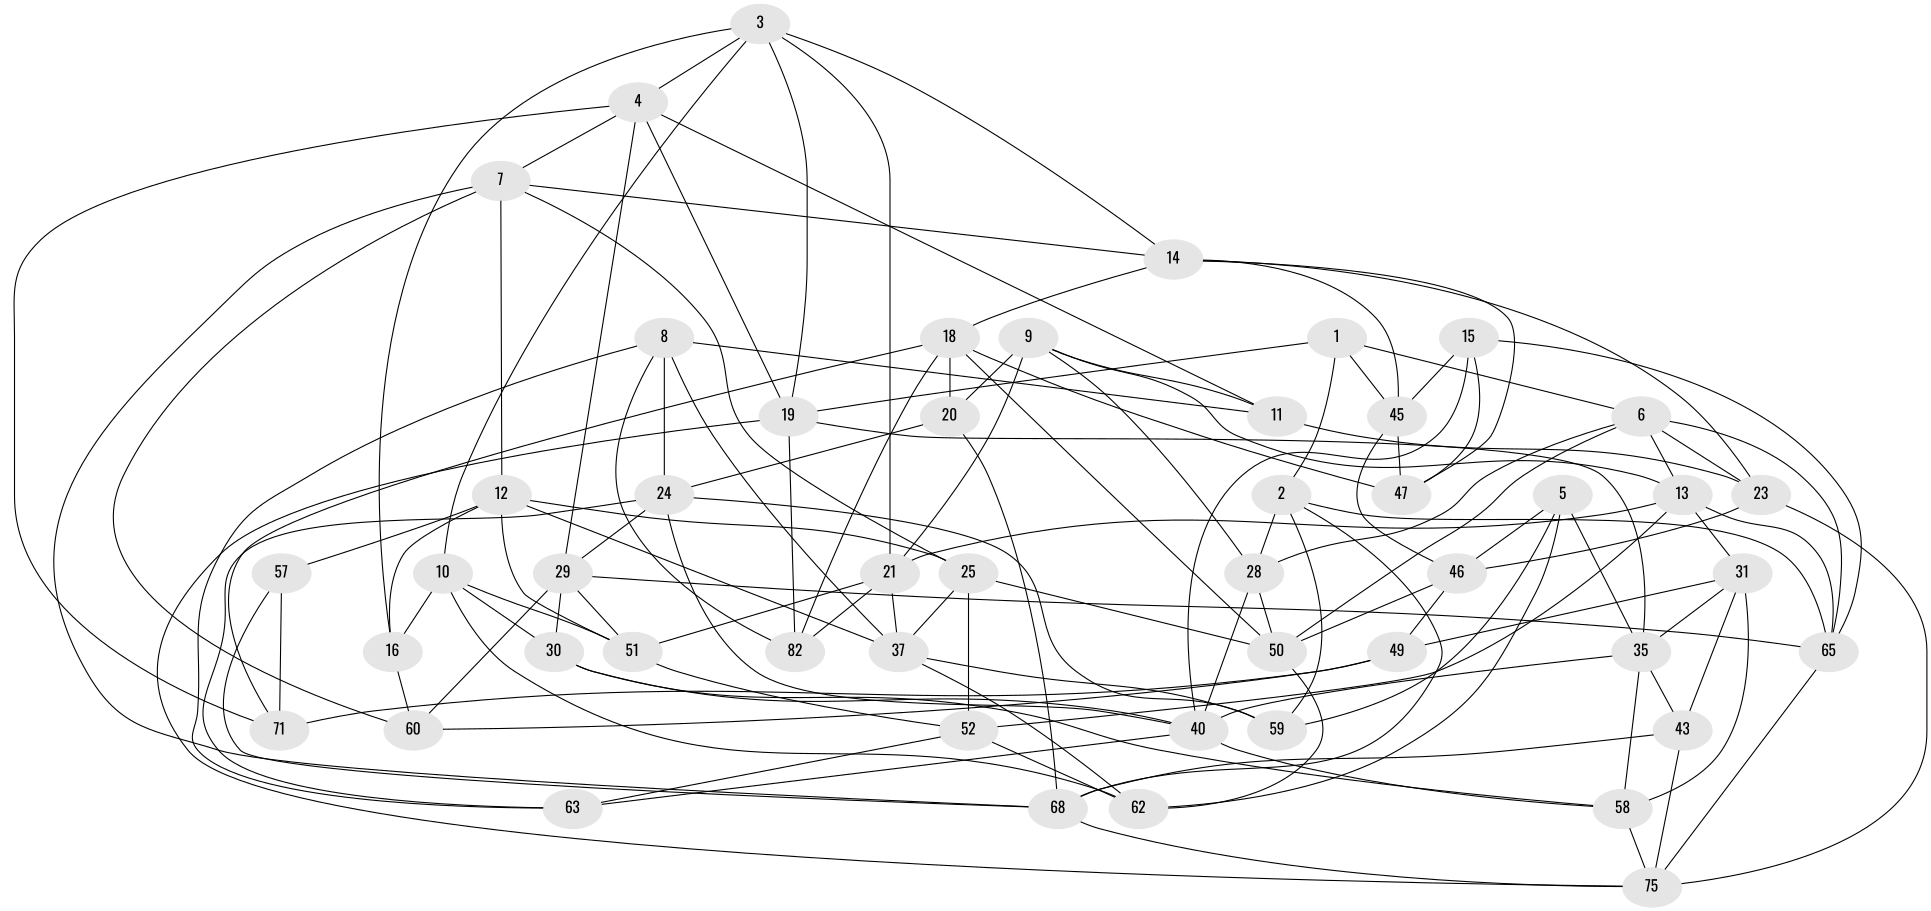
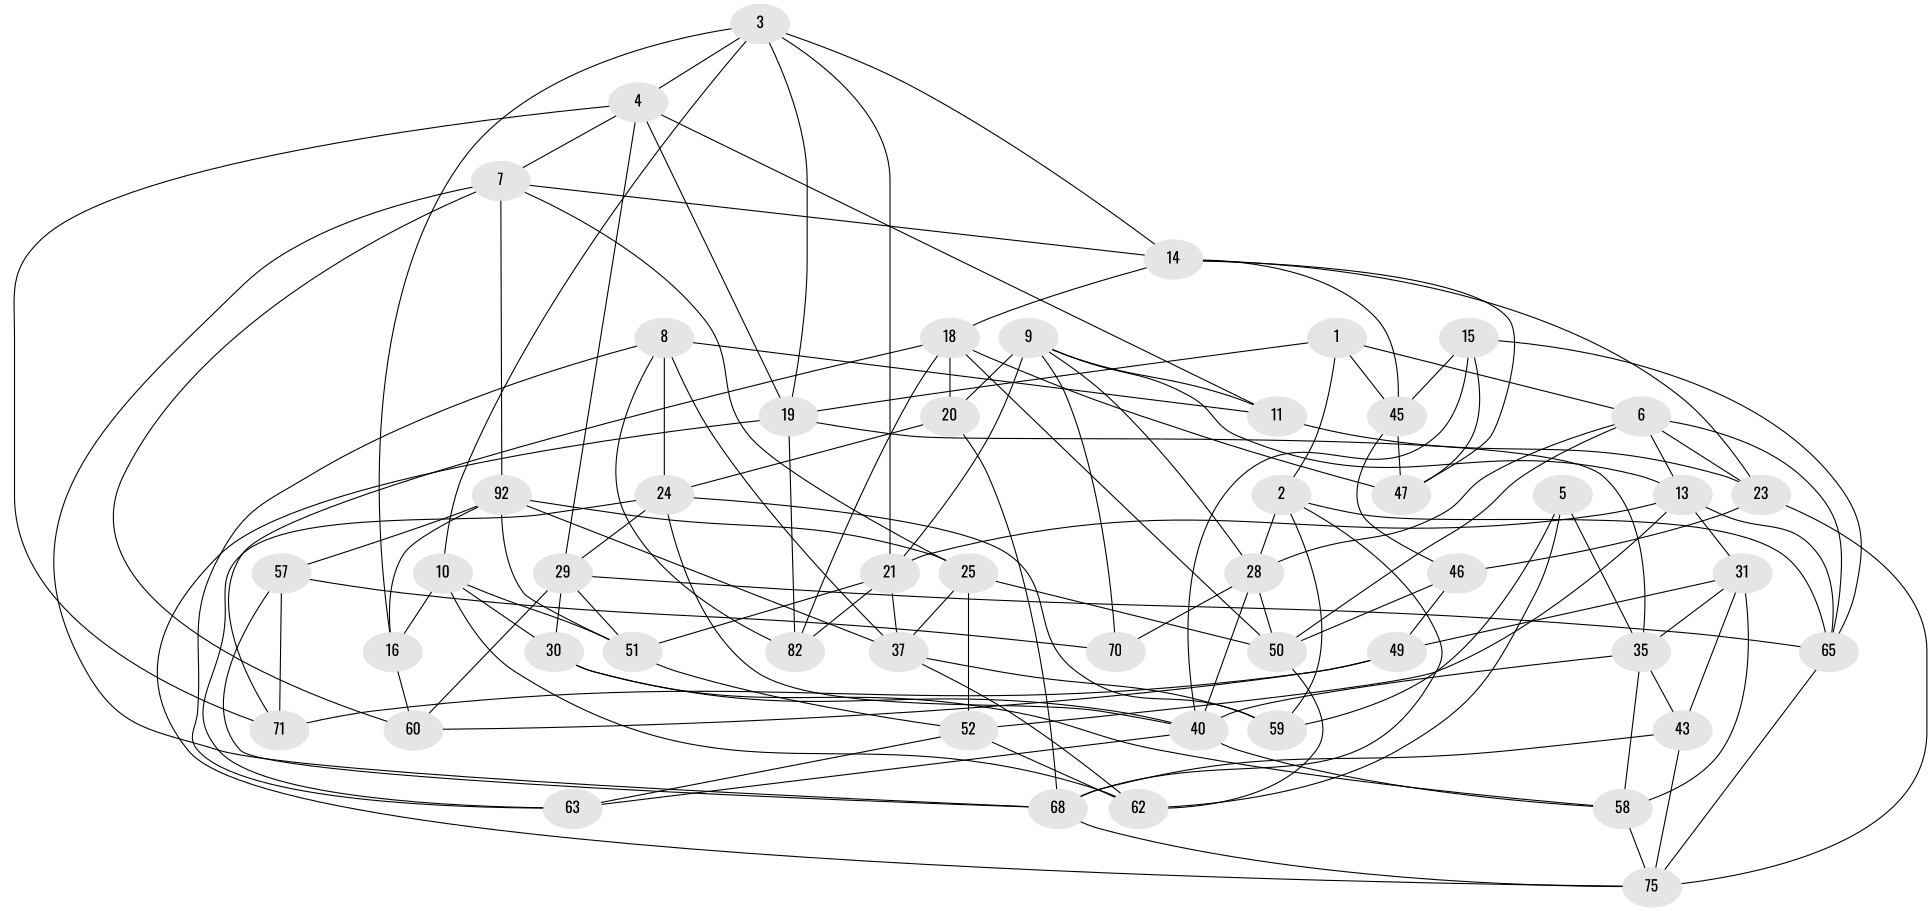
(502, 495) -> (502, 495)
(1510, 534) -> none
none -> (1116, 652)
